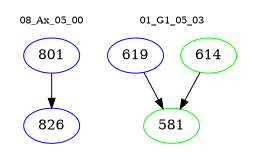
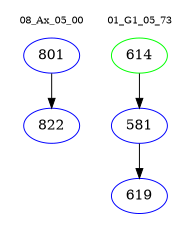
(172, 21) -> (140, 21)
(151, 86) -> (139, 156)
(52, 126) -> (52, 126)
(172, 126) -> (139, 126)
